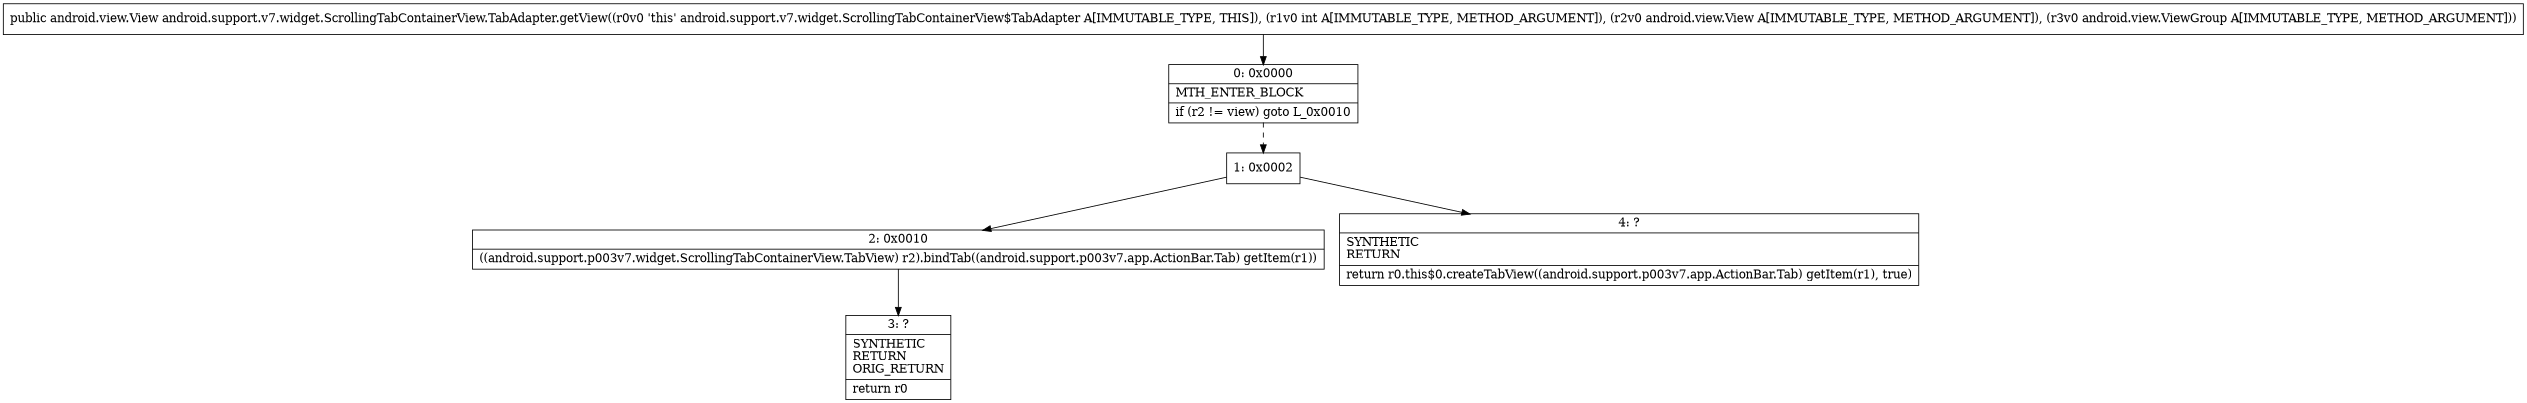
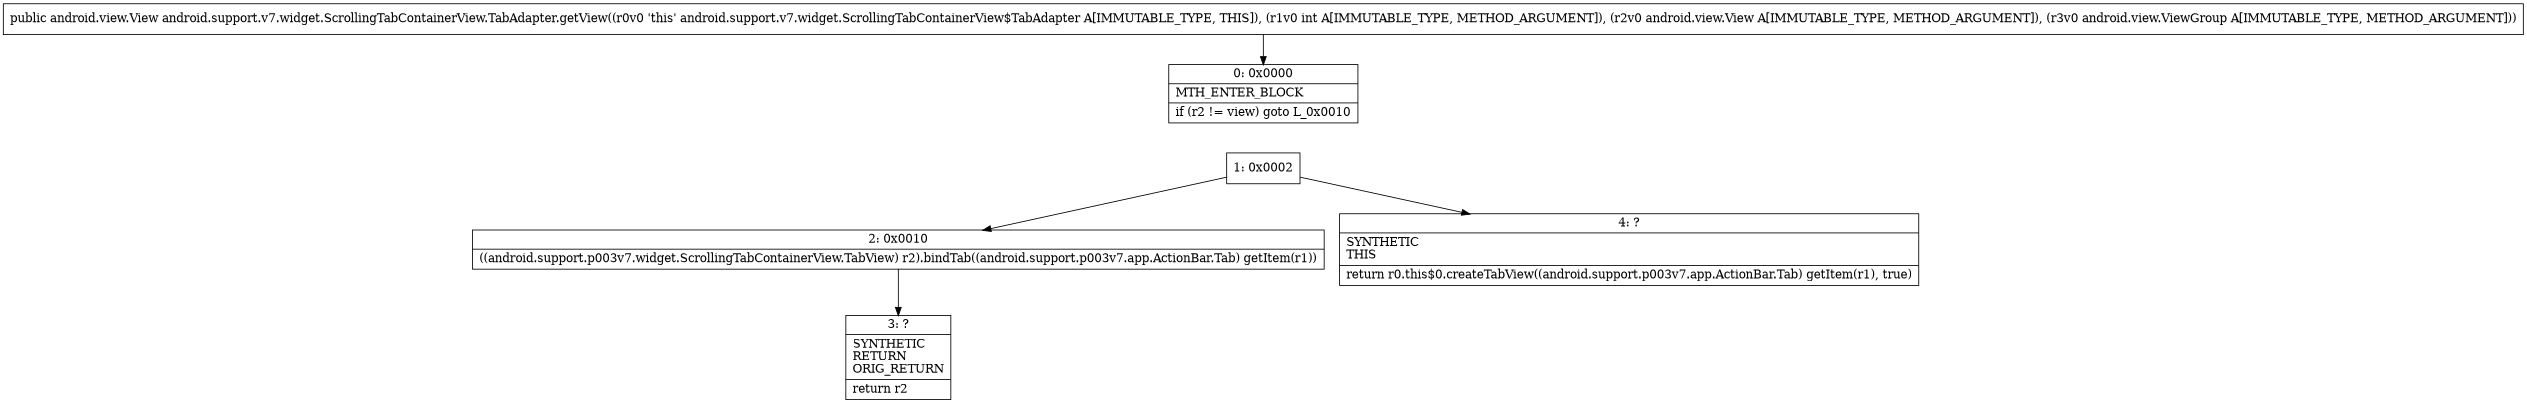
(1263, 134) -> none
(1373, 255) -> (1362, 255)
(880, 389) -> (880, 389)
